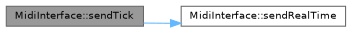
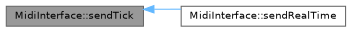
(157, 23) -> (168, 9)
